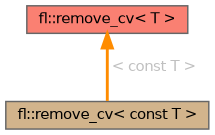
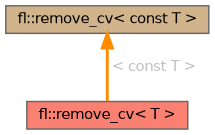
(107, 75) -> (107, 75)
